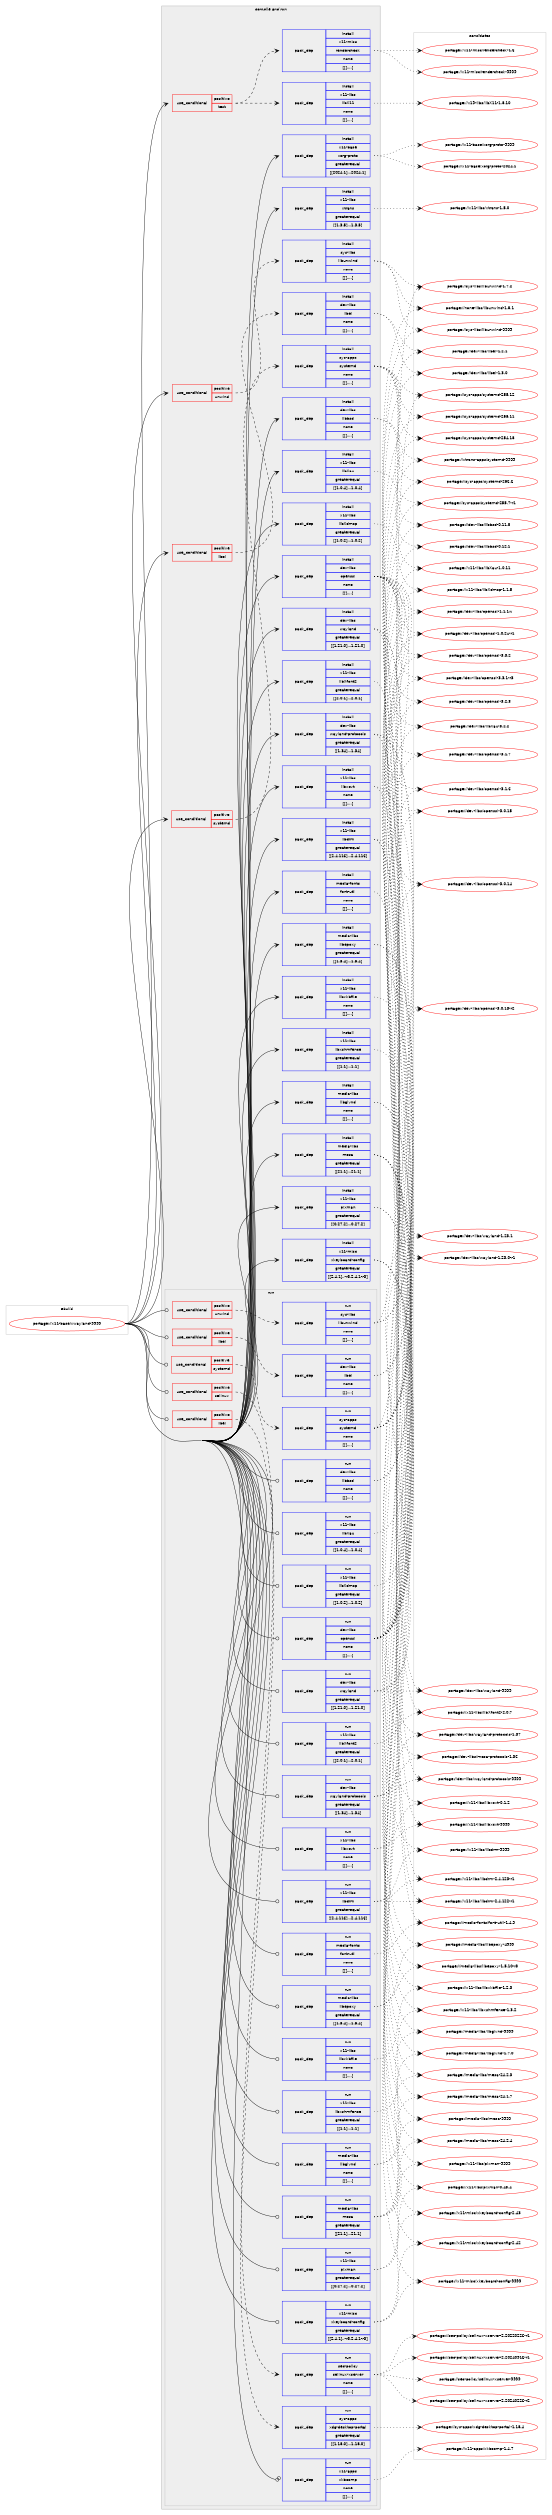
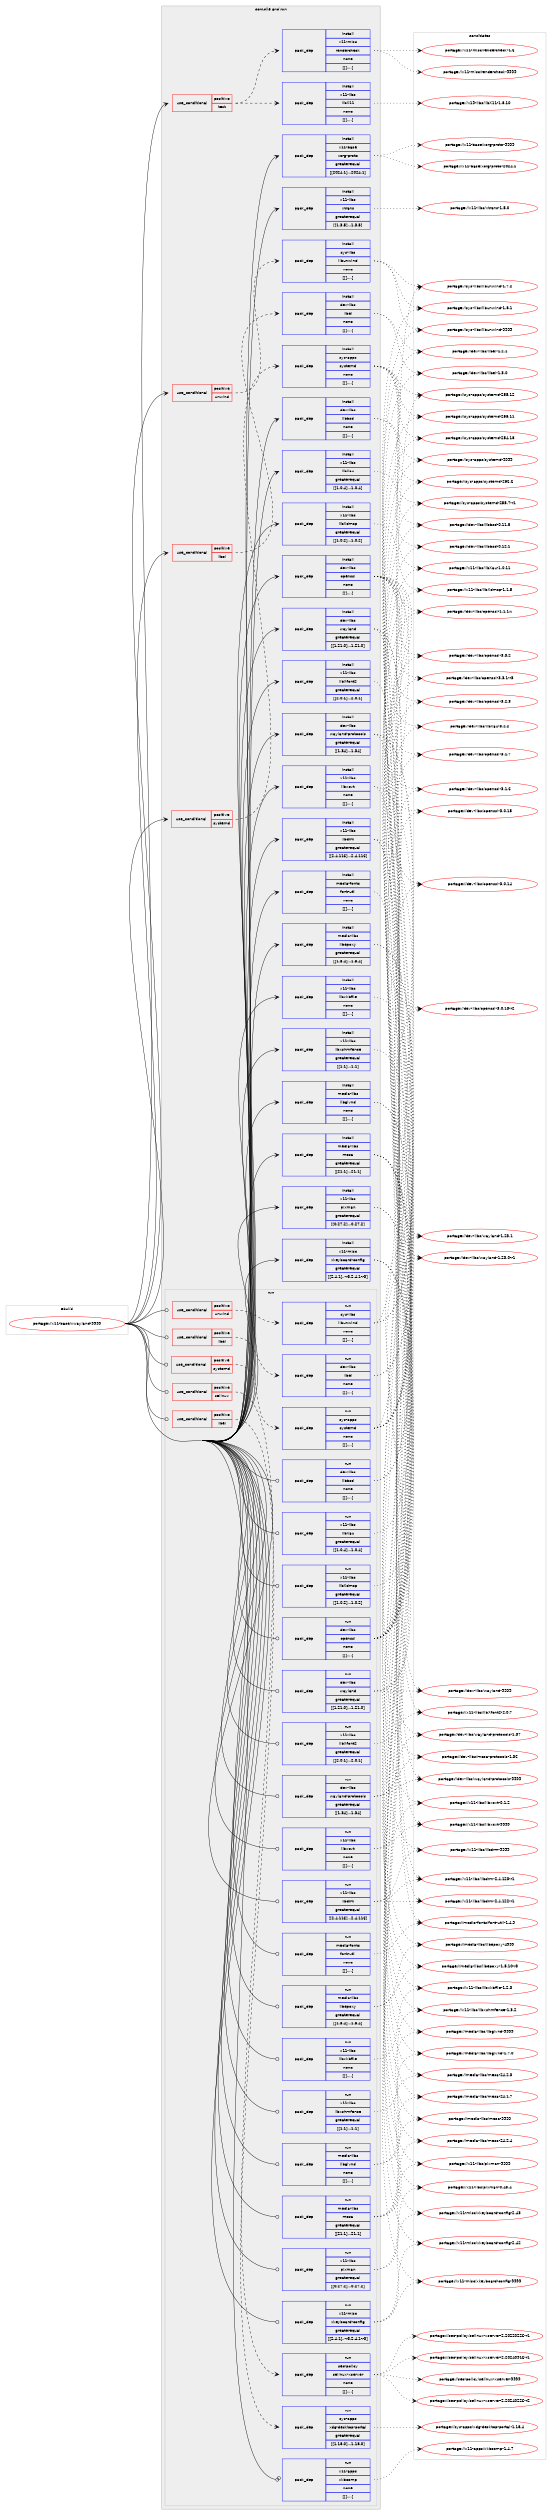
(480, 308) -> (480, 308)
(480, 460) -> (480, 460)
(480, 634) -> none
